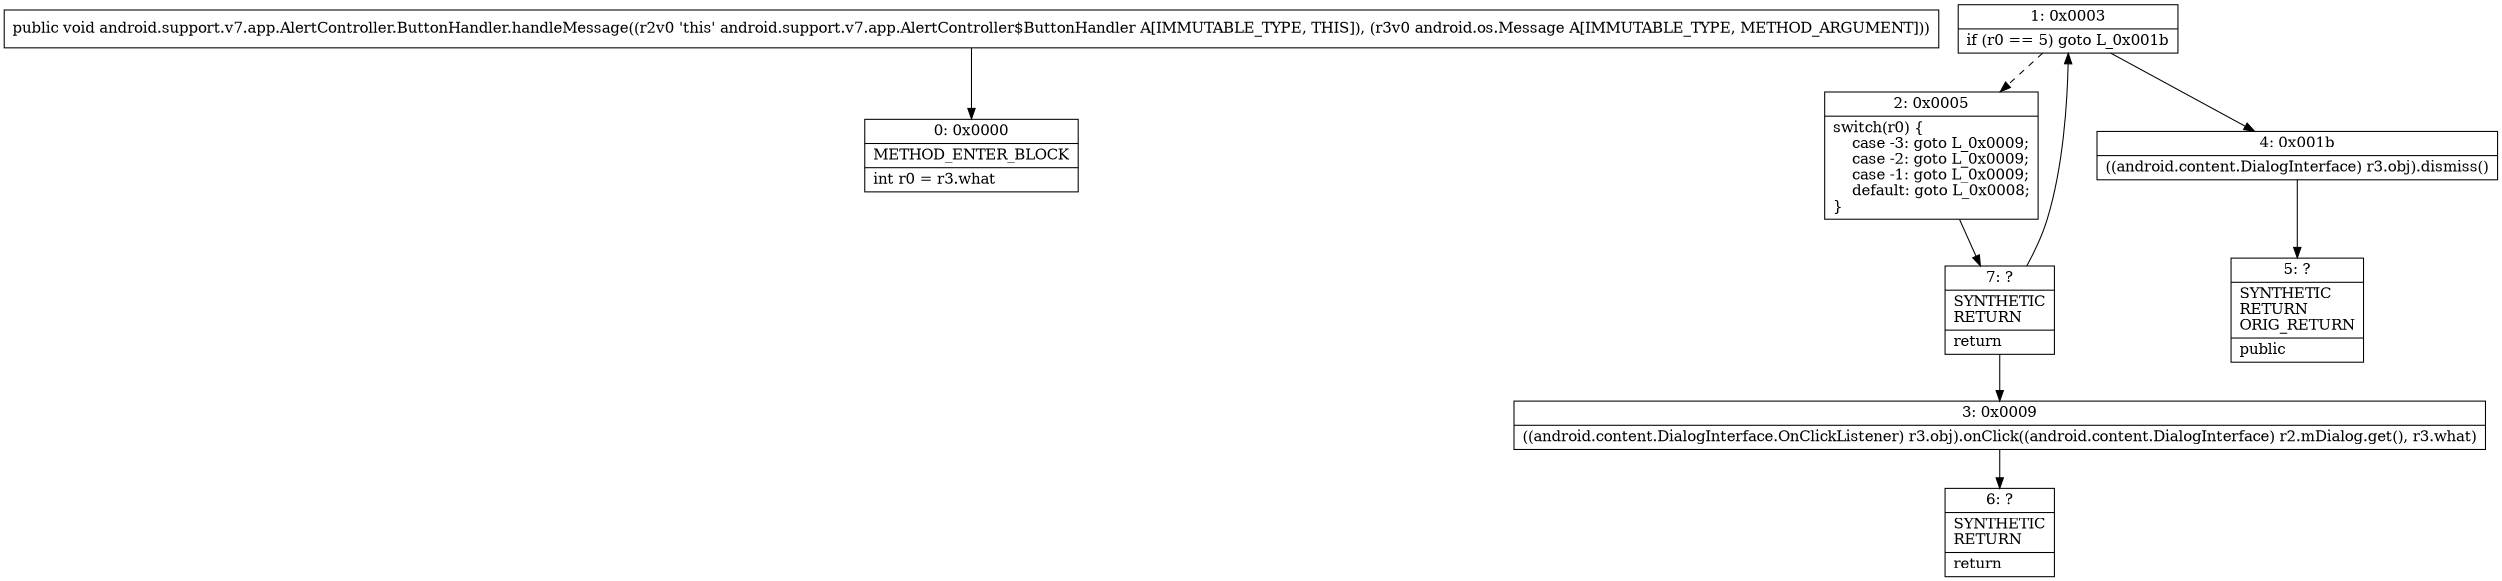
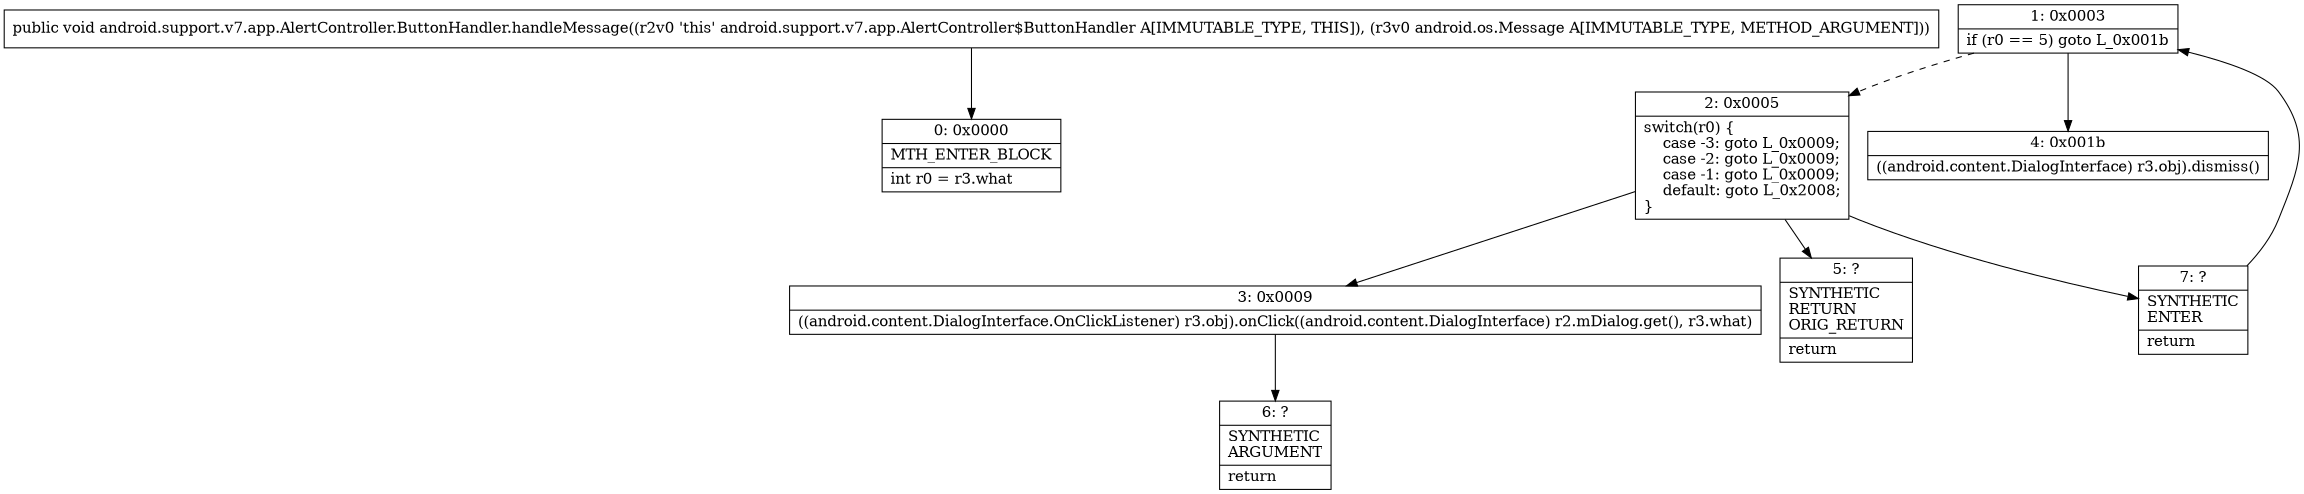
(971, 155) -> (971, 155)
(1931, 191) -> (1742, 191)
(2297, 213) -> (1795, 234)
(1988, 318) -> (2175, 318)
(2263, 350) -> (1813, 350)
(2000, 372) -> (1496, 237)
(1988, 540) -> (1275, 453)
